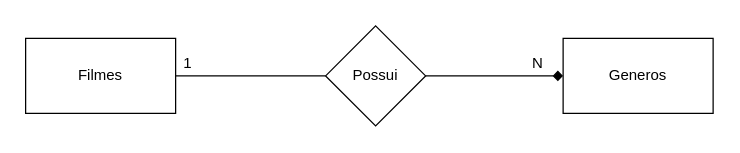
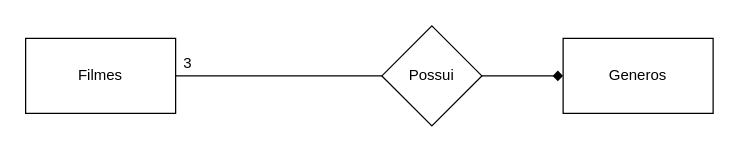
(188, 63) -> (188, 63)
(538, 63) -> none
(376, 76) -> (432, 76)
